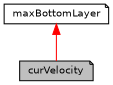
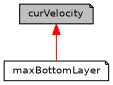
(56, 48) -> (56, 48)
